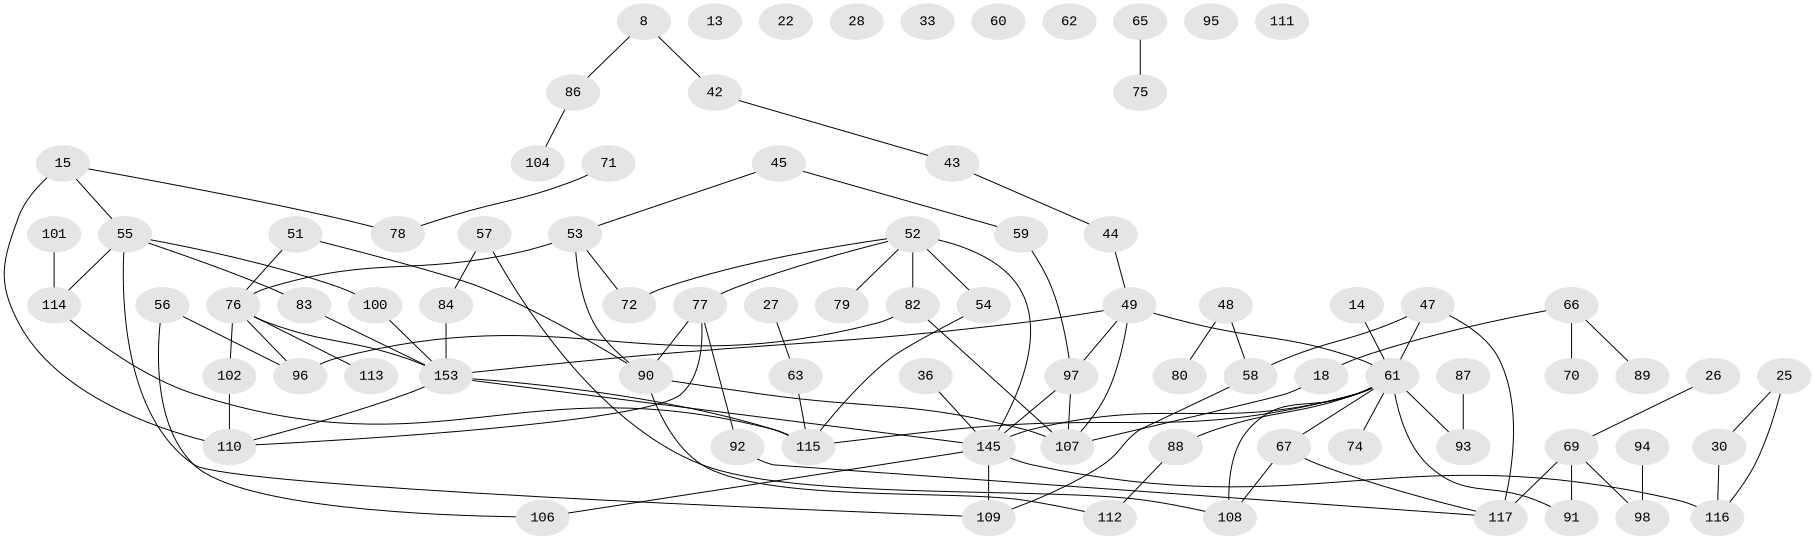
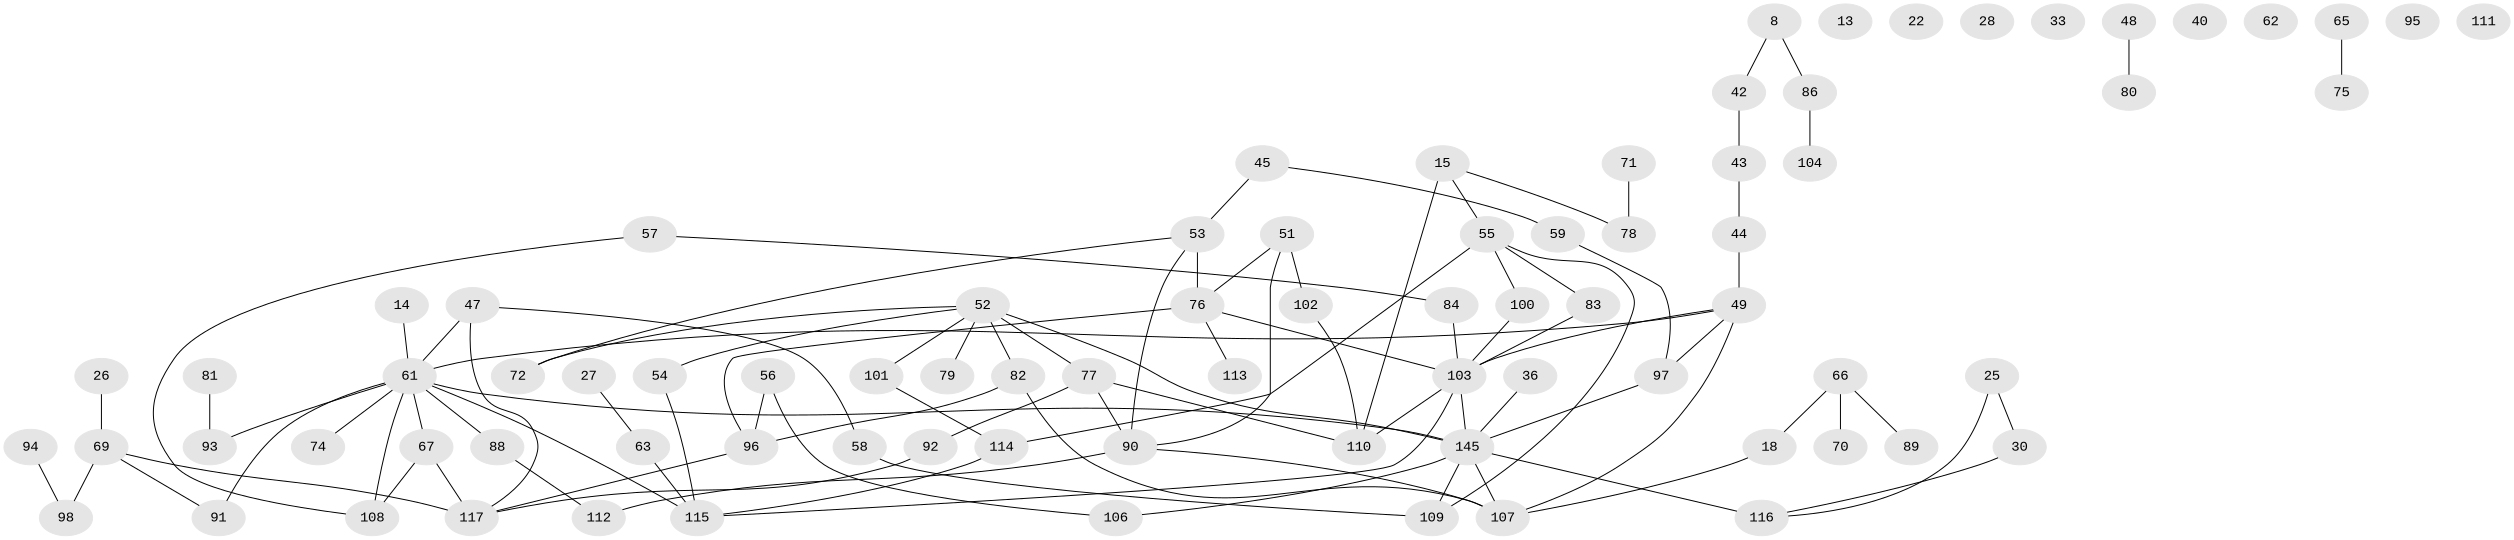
(999, 22) -> (2200, 22)
(232, 334) -> (1296, 270)
none -> (929, 341)
(1238, 341) -> none
(446, 376) -> (1459, 376)
(1463, 376) -> (210, 376)
(1069, 412) -> (1483, 478)
none -> (611, 483)
